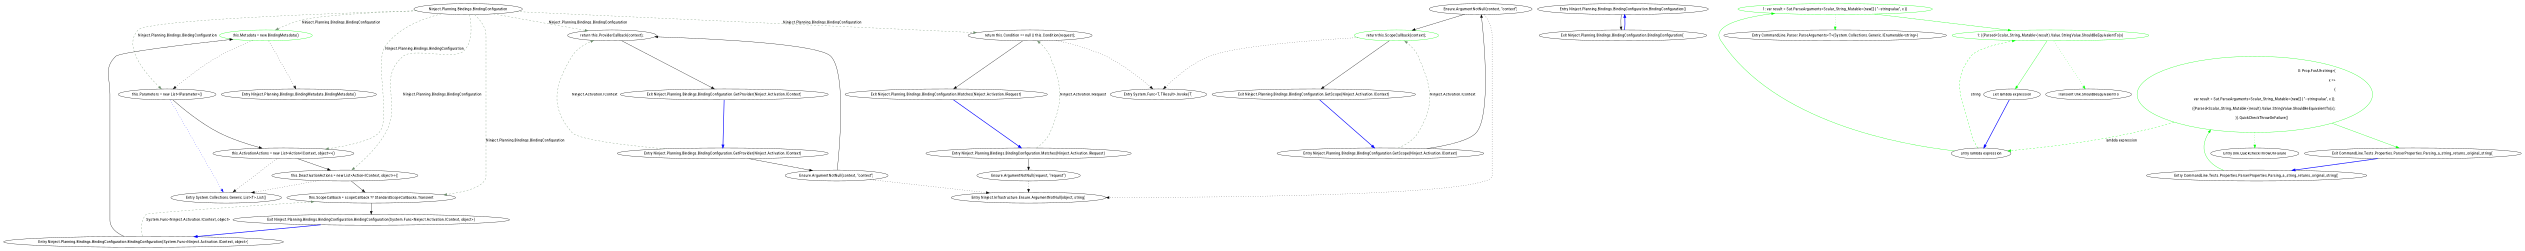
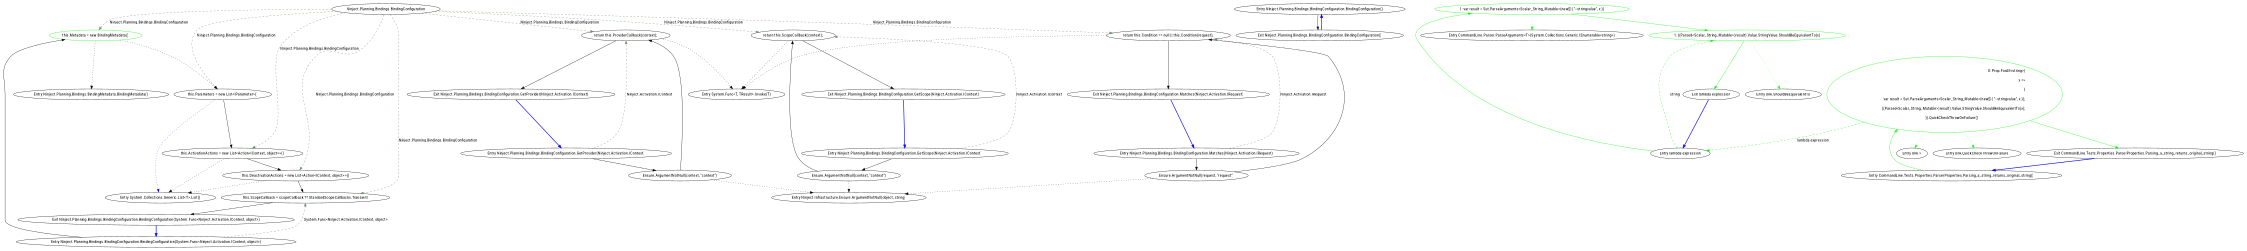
none -> (596, 20)
(1396, 35) -> (793, 35)
none -> (700, 56)
none -> (1343, 90)
(2089, 94) -> (1783, 94)
none -> (1912, 153)
